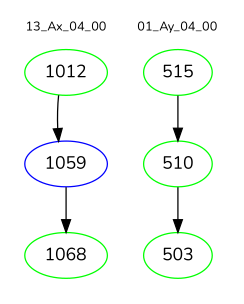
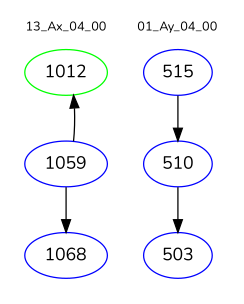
(178, 72) -> (178, 72)
(58, 112) -> (75, 125)
(178, 164) -> (178, 164)
(66, 255) -> (66, 255)
(178, 255) -> (178, 255)
